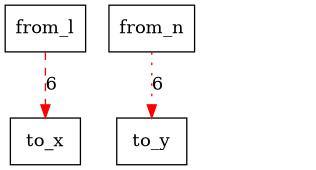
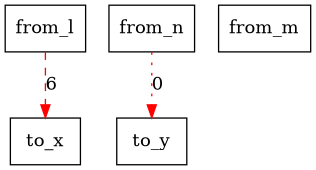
none -> (265, 29)
(158, 85) -> (158, 85)
